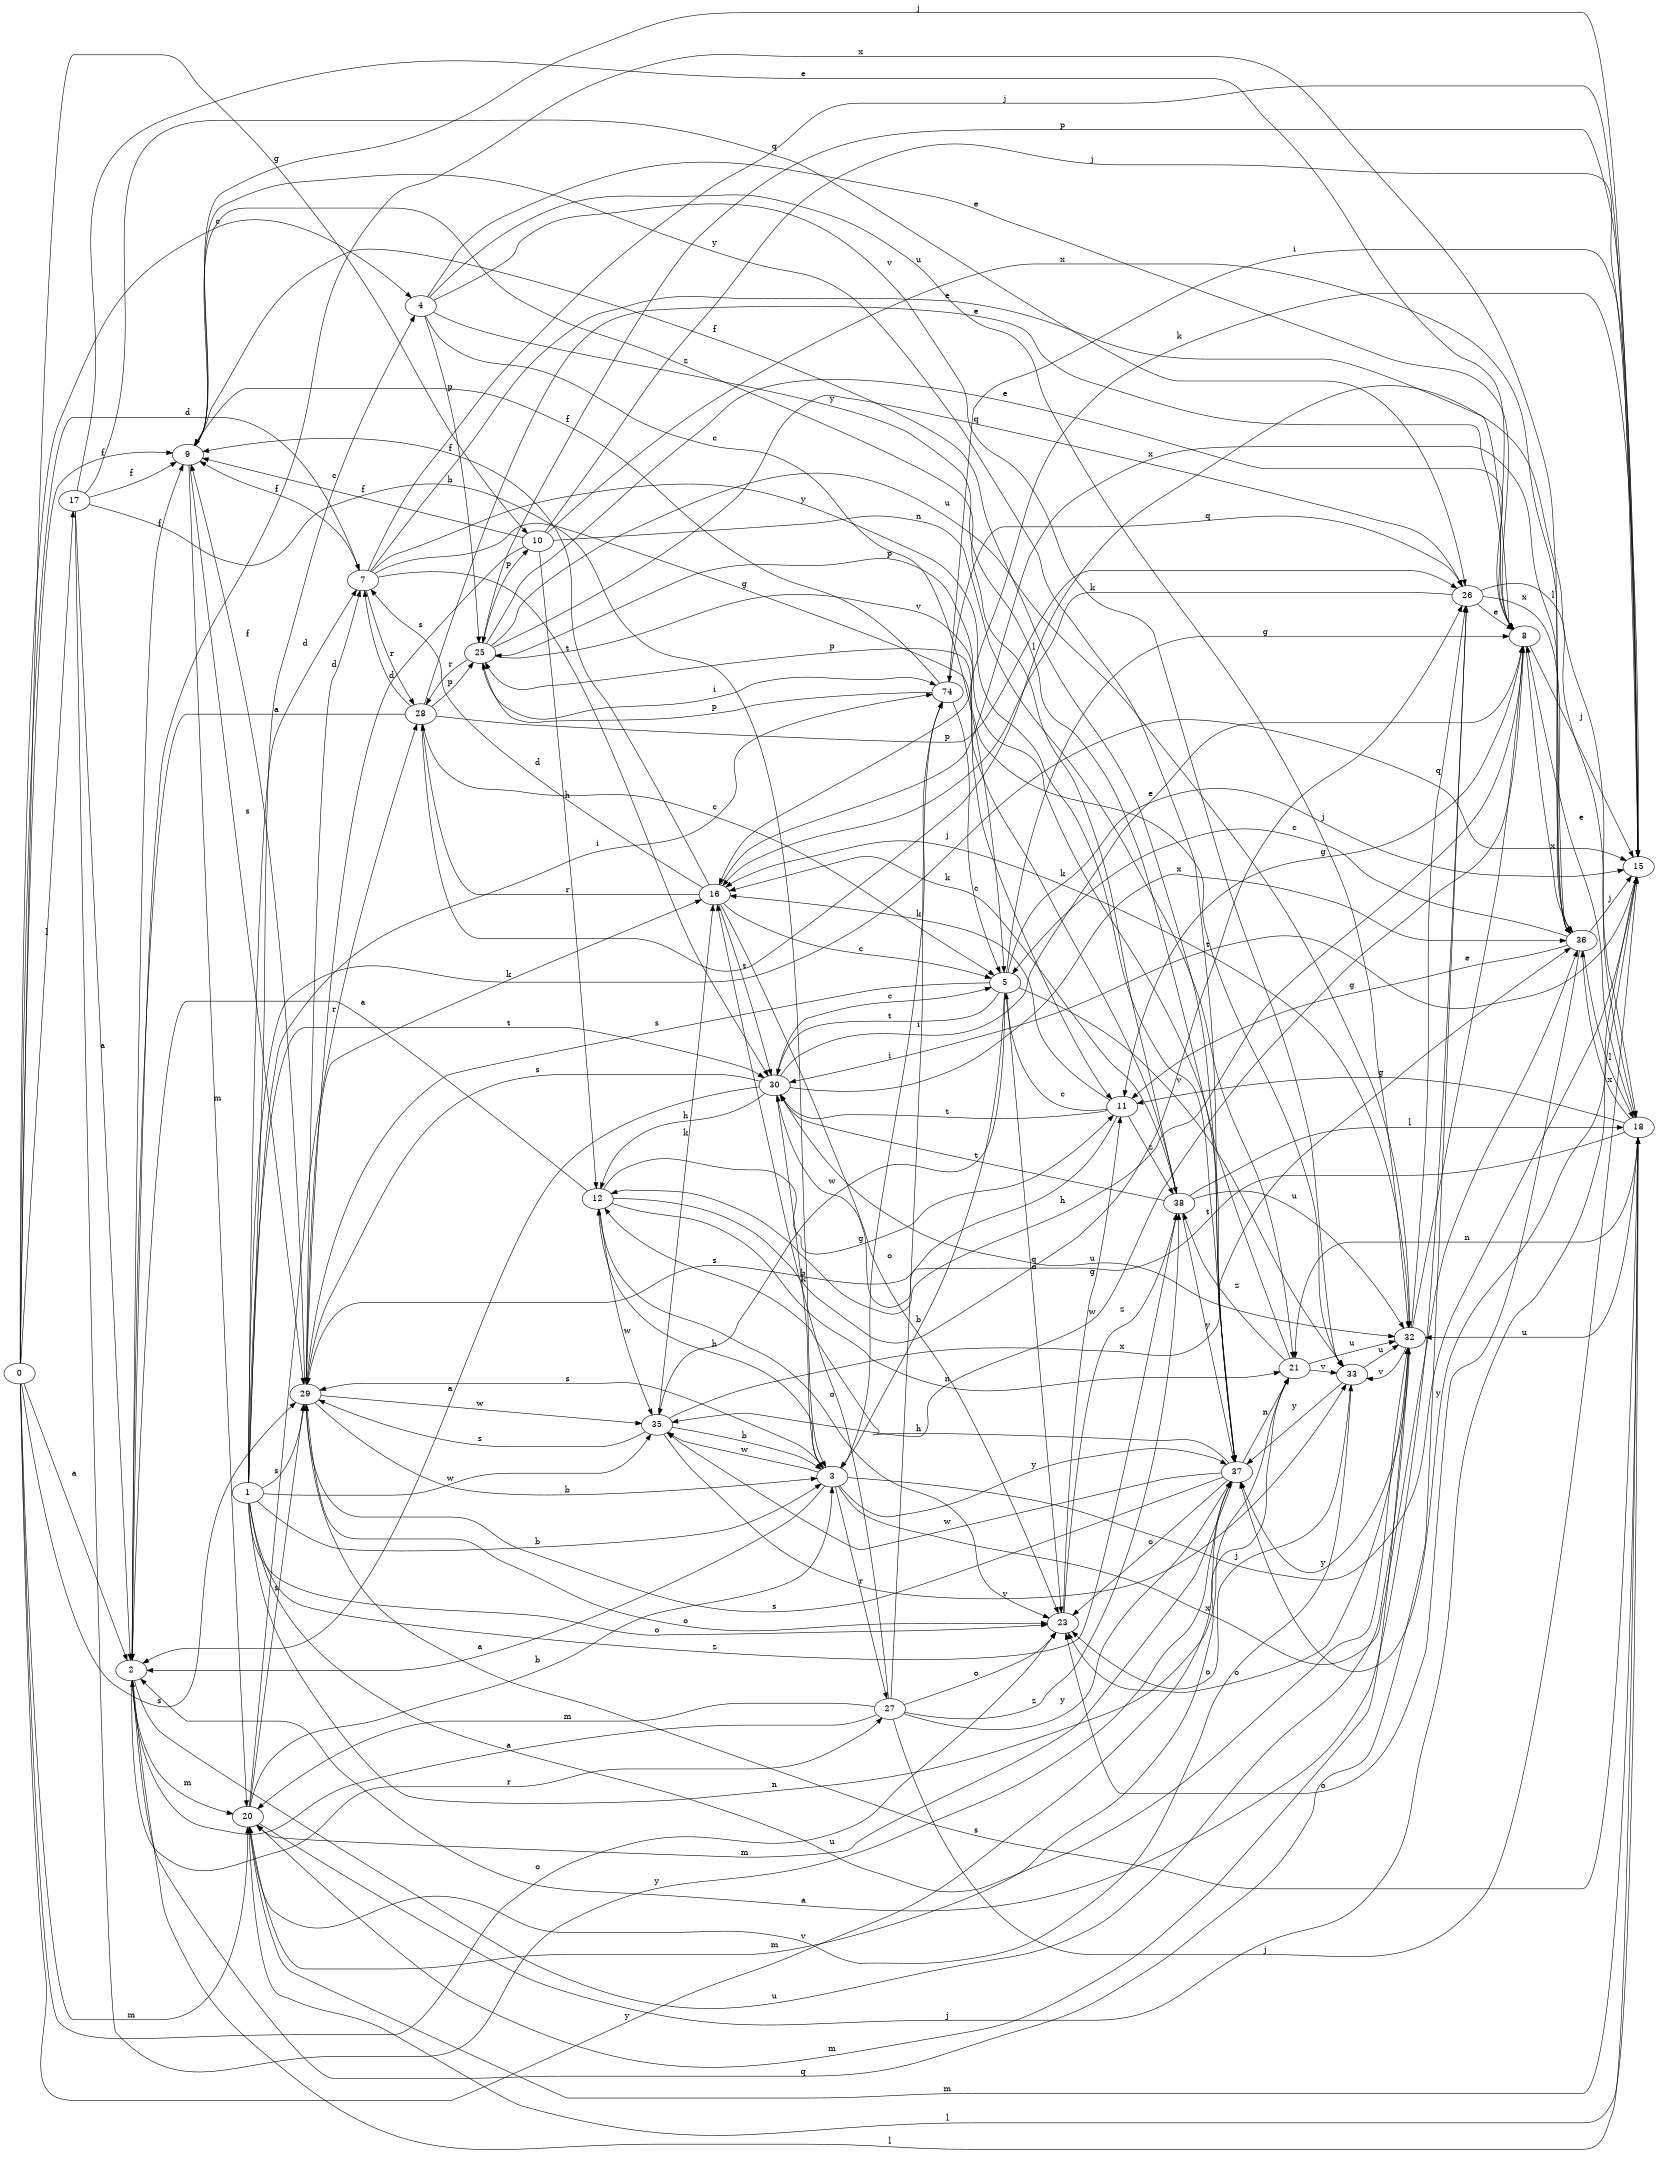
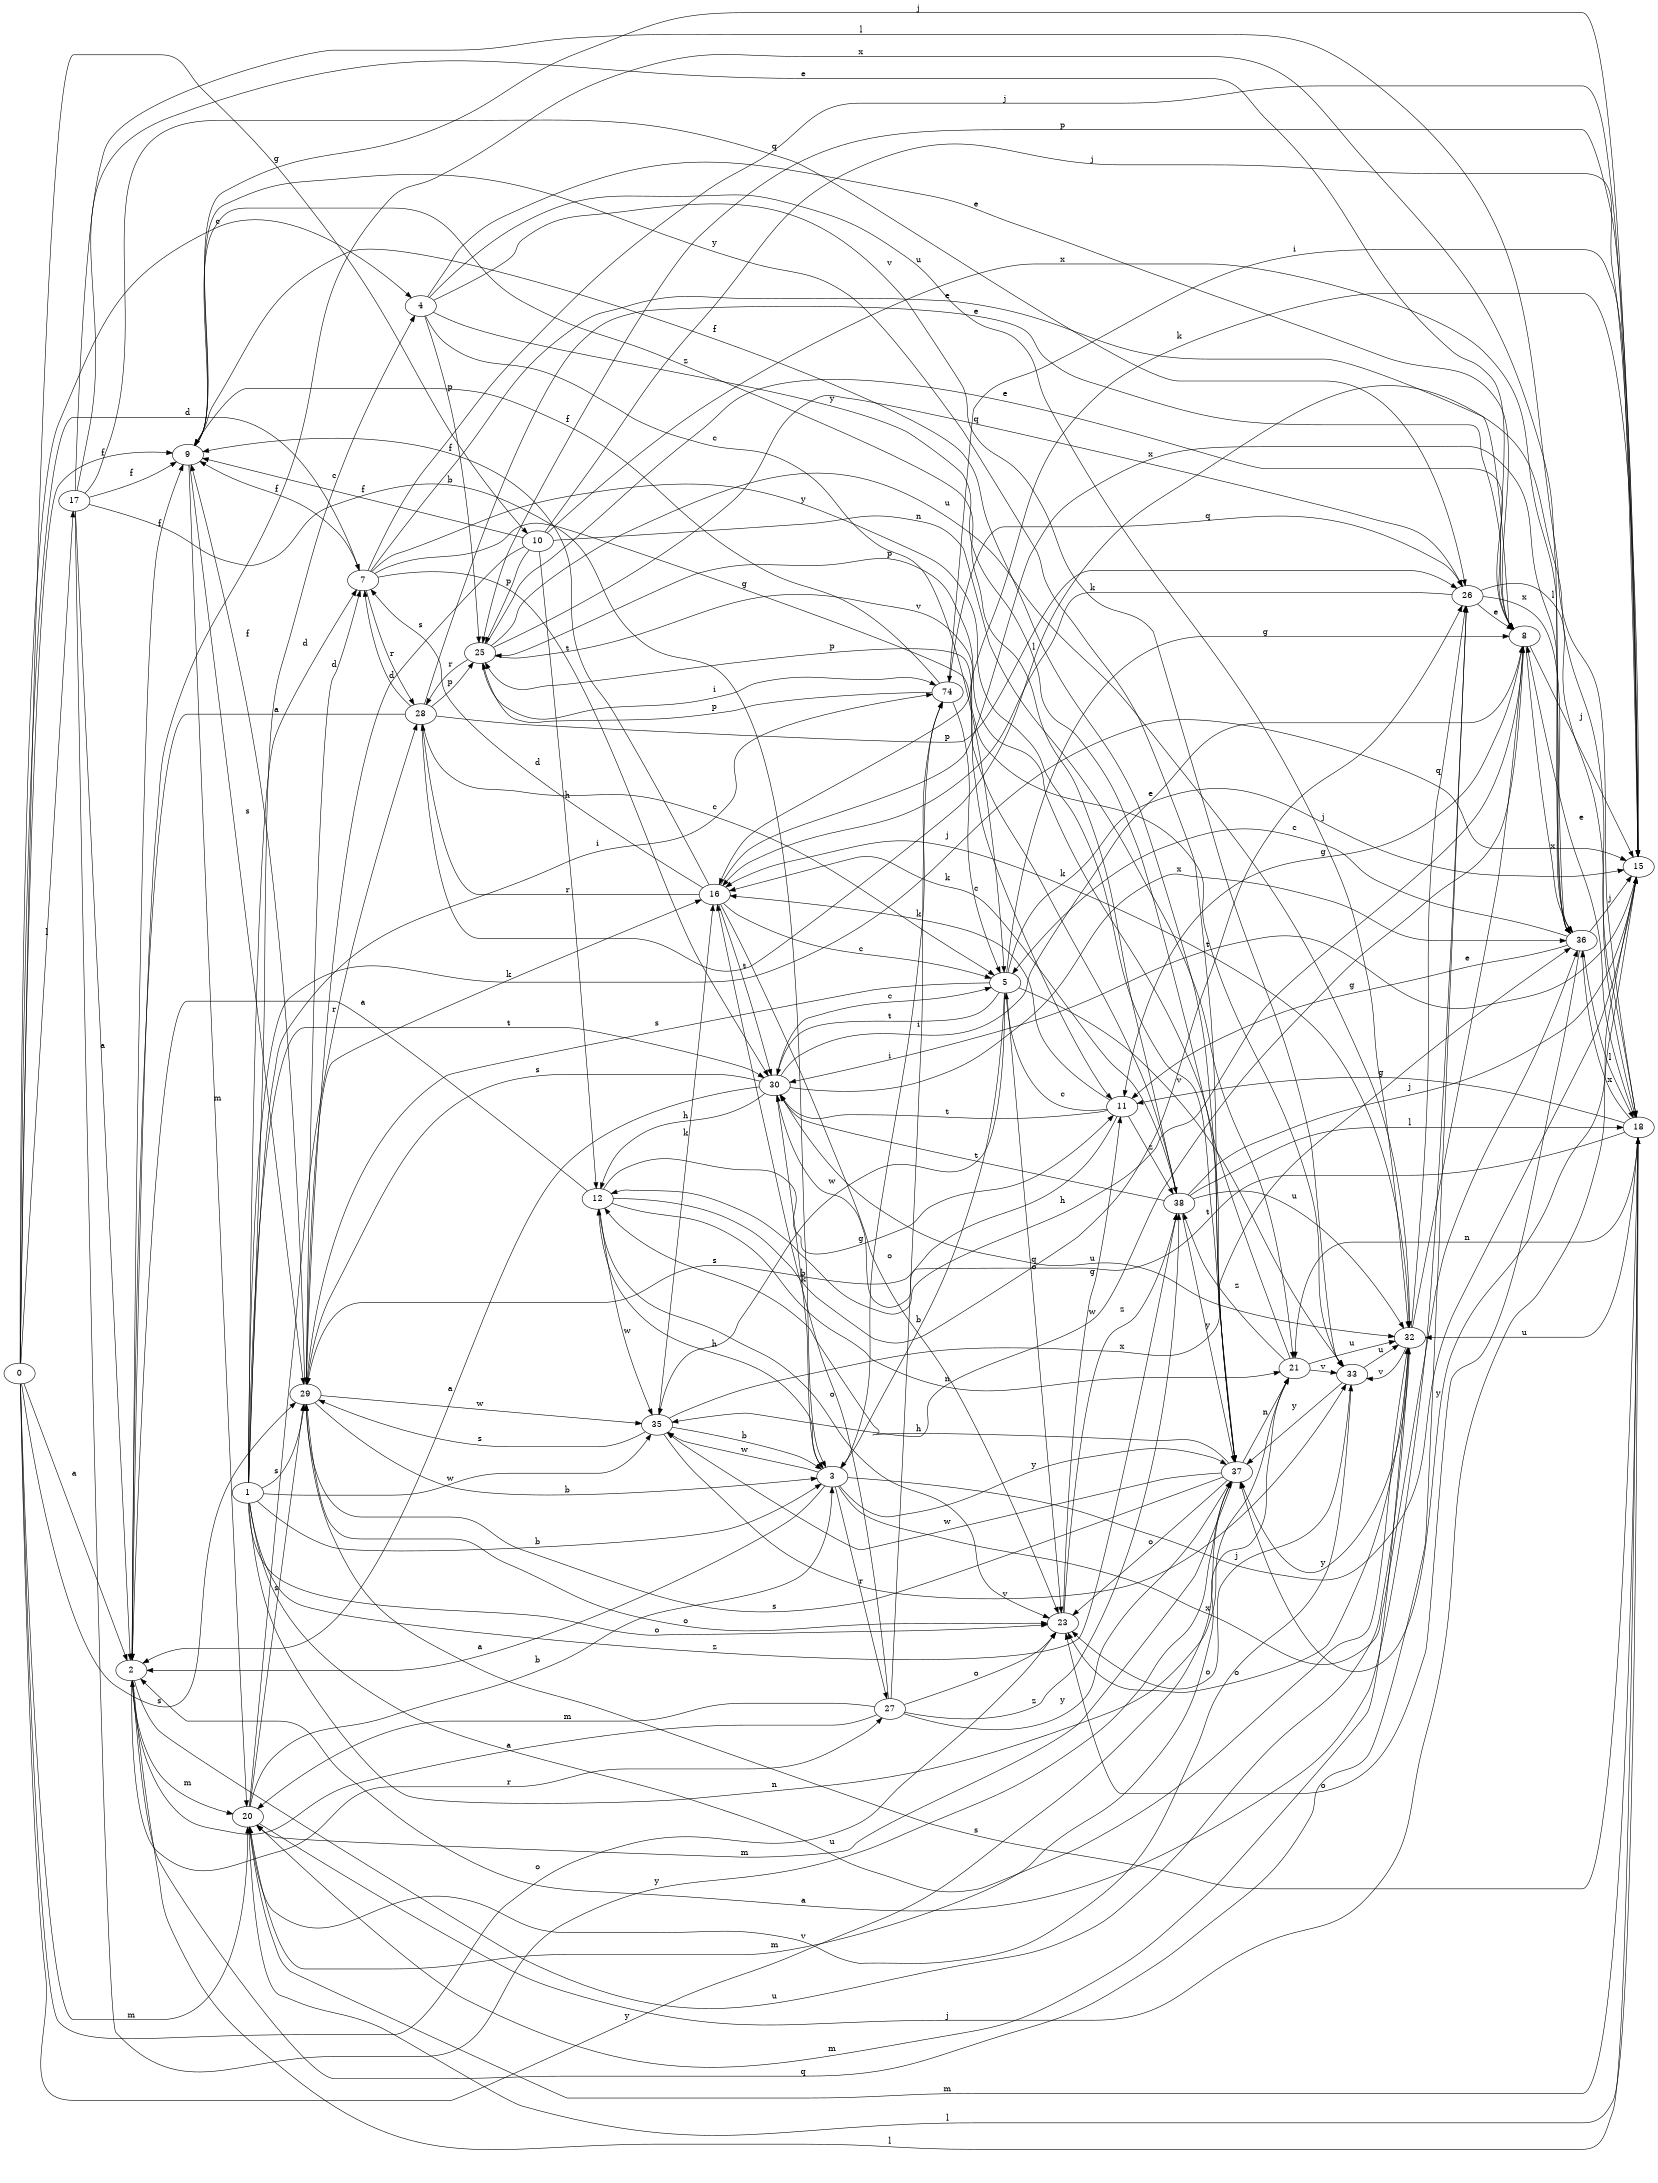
none -> (1106, 35)
(498, 593) -> (508, 594)
(585, 1383) -> none
(1526, 1759) -> (1438, 1088)
